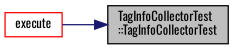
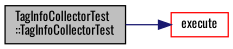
(78, 25) -> (142, 25)
